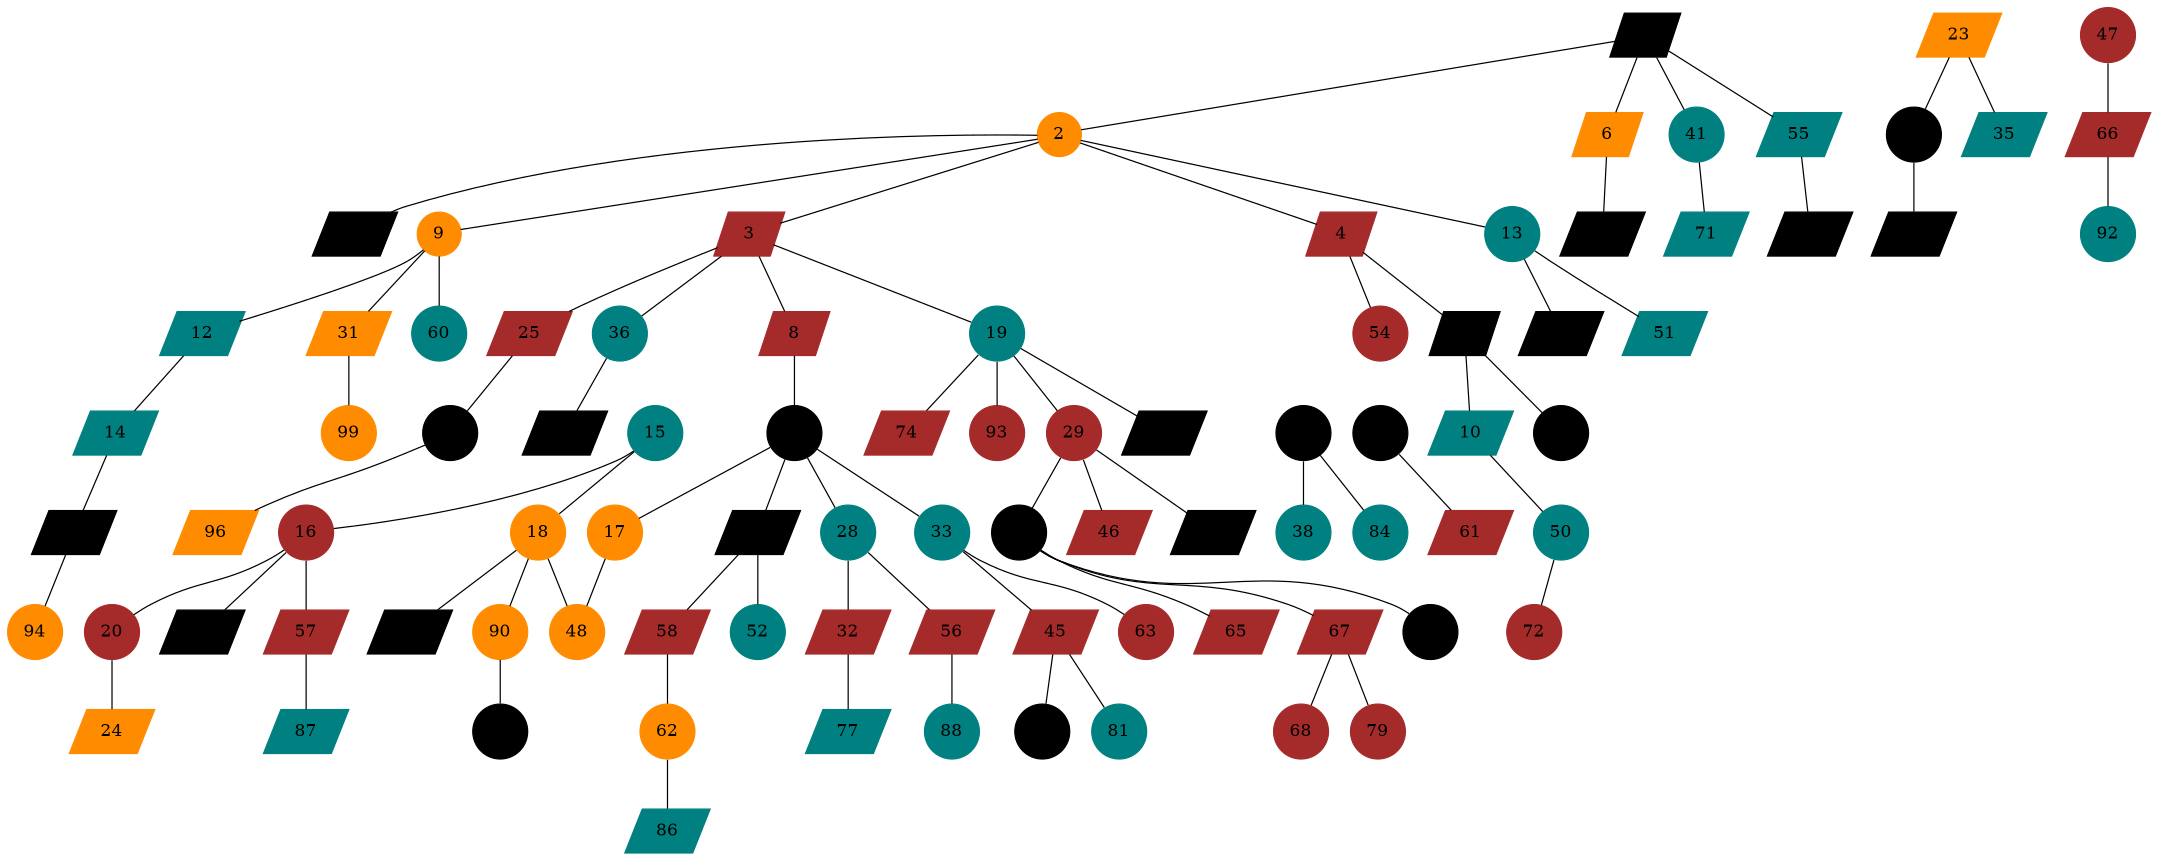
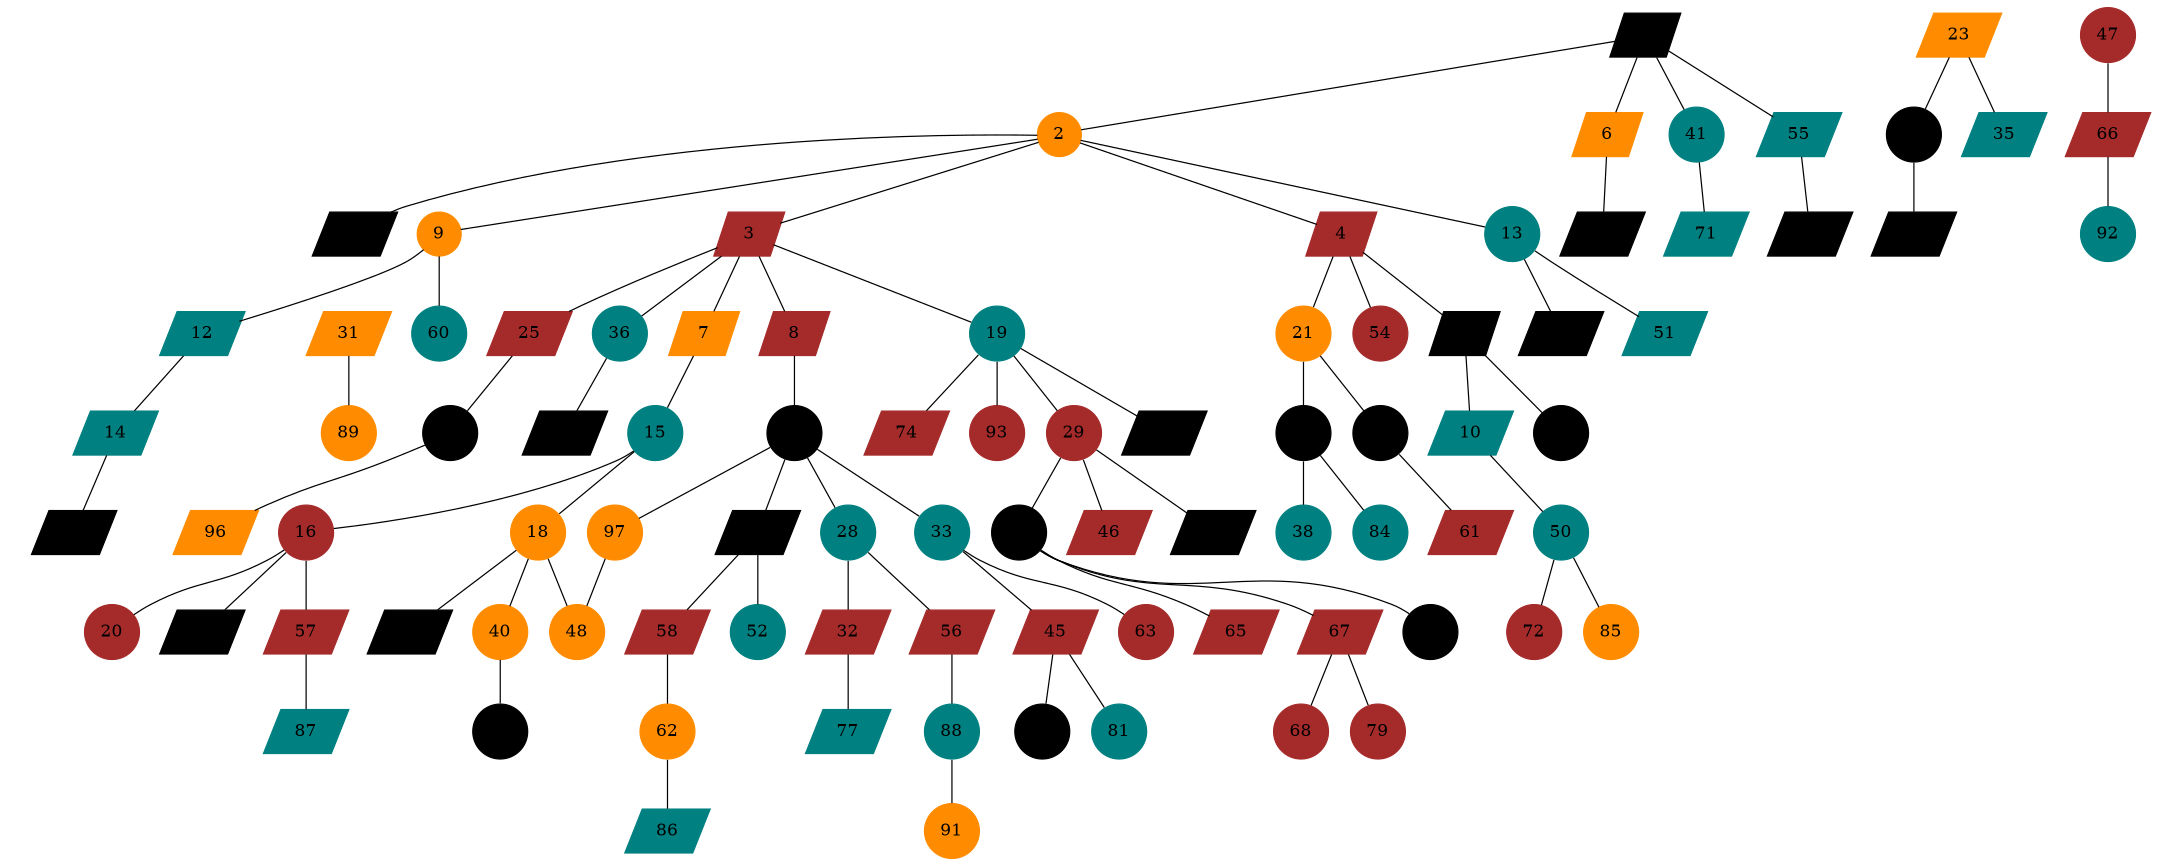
(397, 281) -> none
none -> (704, 334)
none -> (1303, 334)
(349, 433) -> (349, 433)
(615, 533) -> (615, 533)
(35, 632) -> none
(500, 632) -> (500, 632)
none -> (1611, 632)
(112, 732) -> none
none -> (952, 831)
